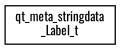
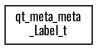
(60, 25) -> (49, 25)
